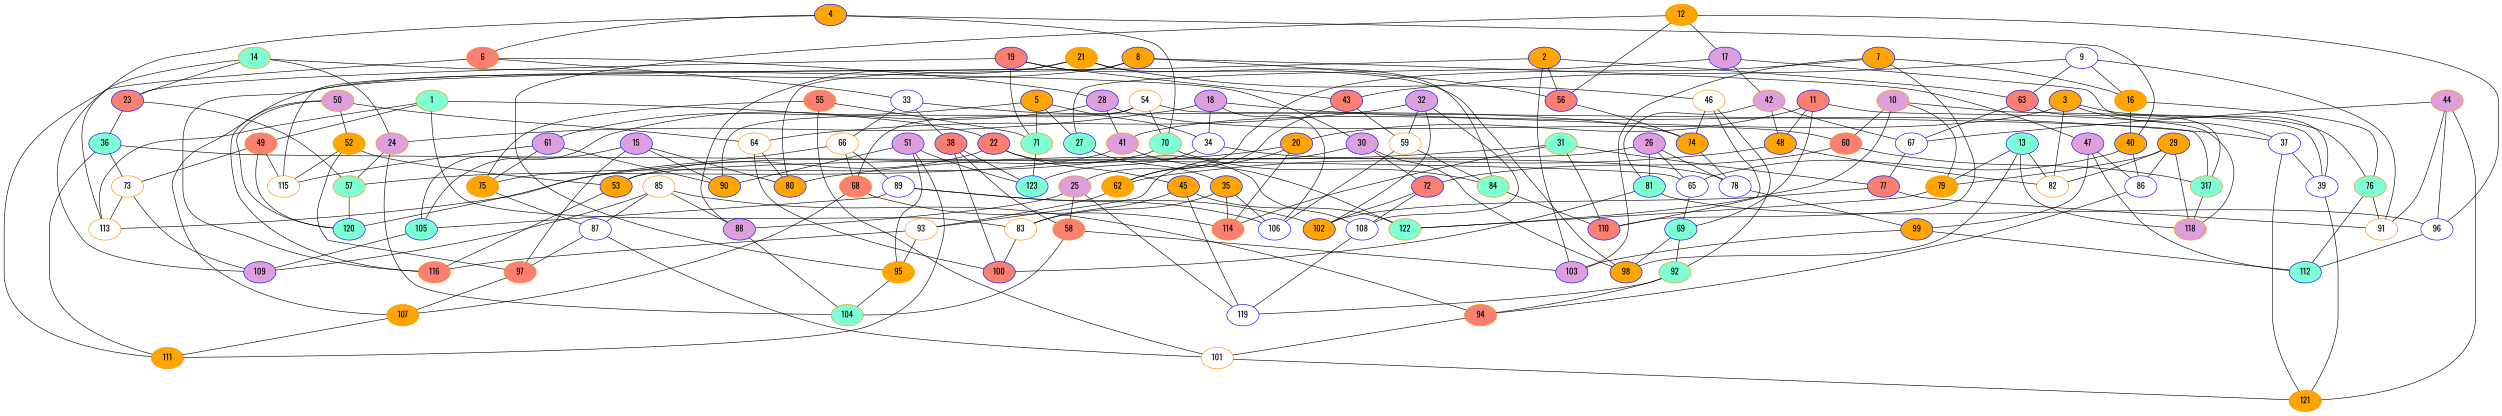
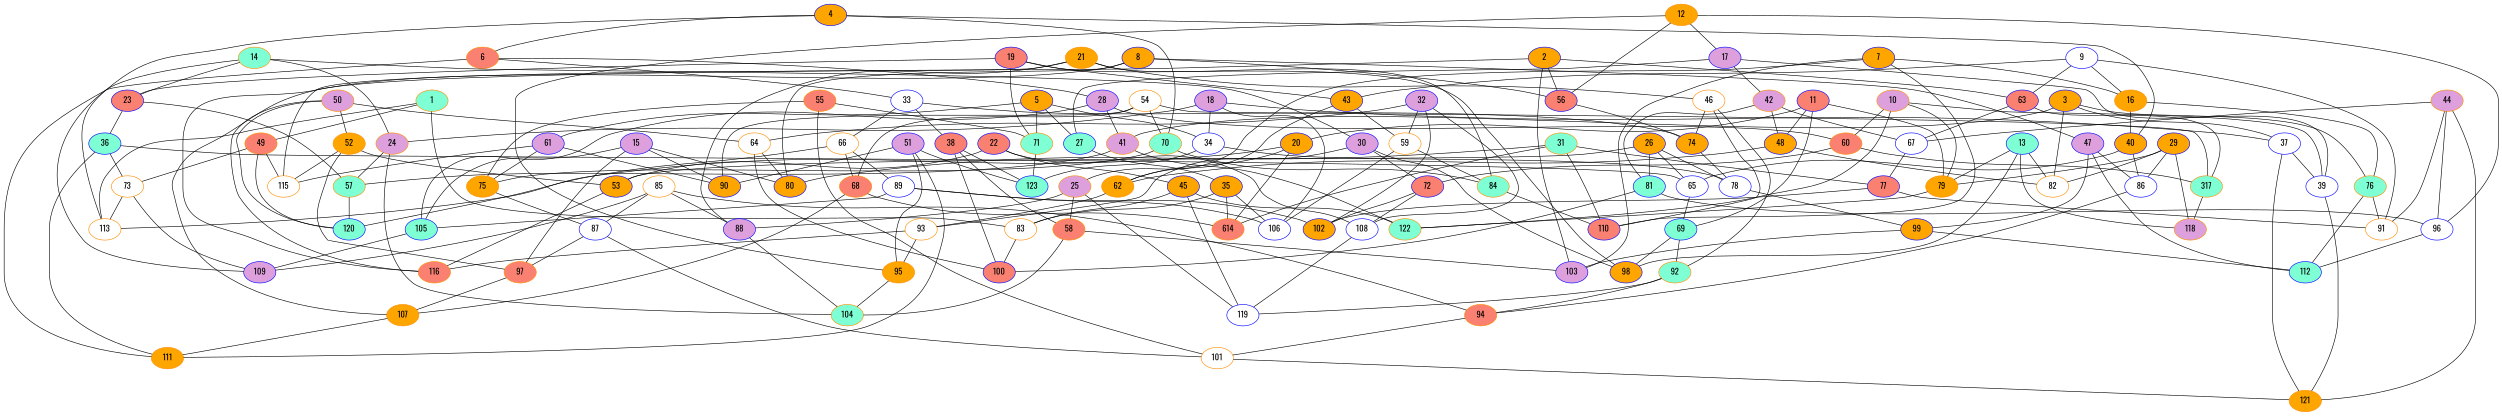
(1347, 101) -> (1347, 101)
(716, 108) -> none
(1976, 114) -> (1925, 129)
(1649, 144) -> (1649, 144)
(1228, 229) -> (1228, 229)
